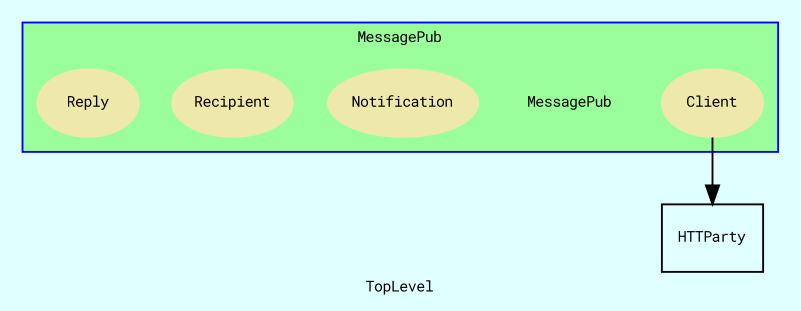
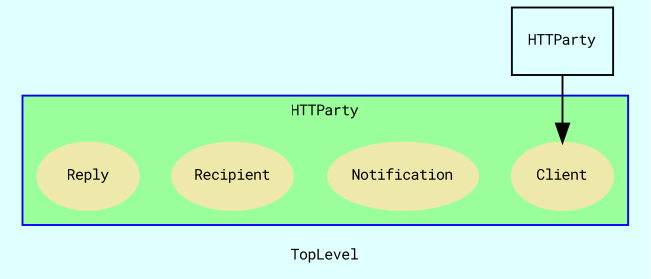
(400, 38) -> (325, 112)
(570, 103) -> none
(712, 164) -> (562, 108)
